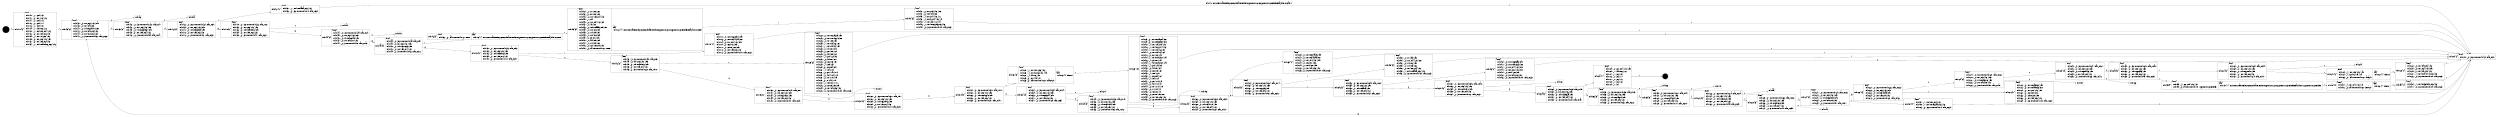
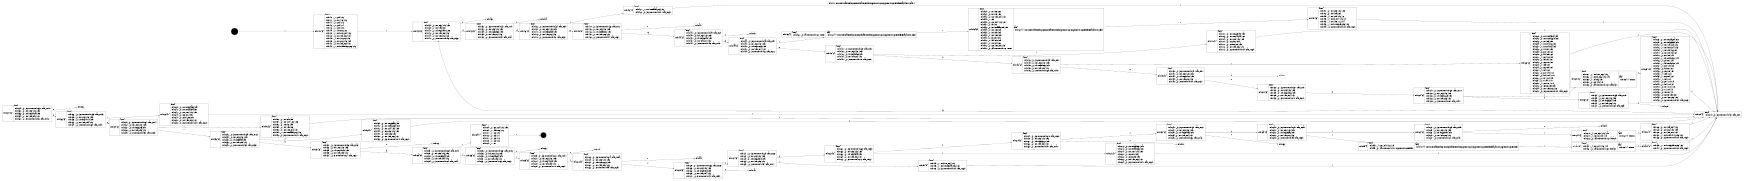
(1071, 100) -> none
